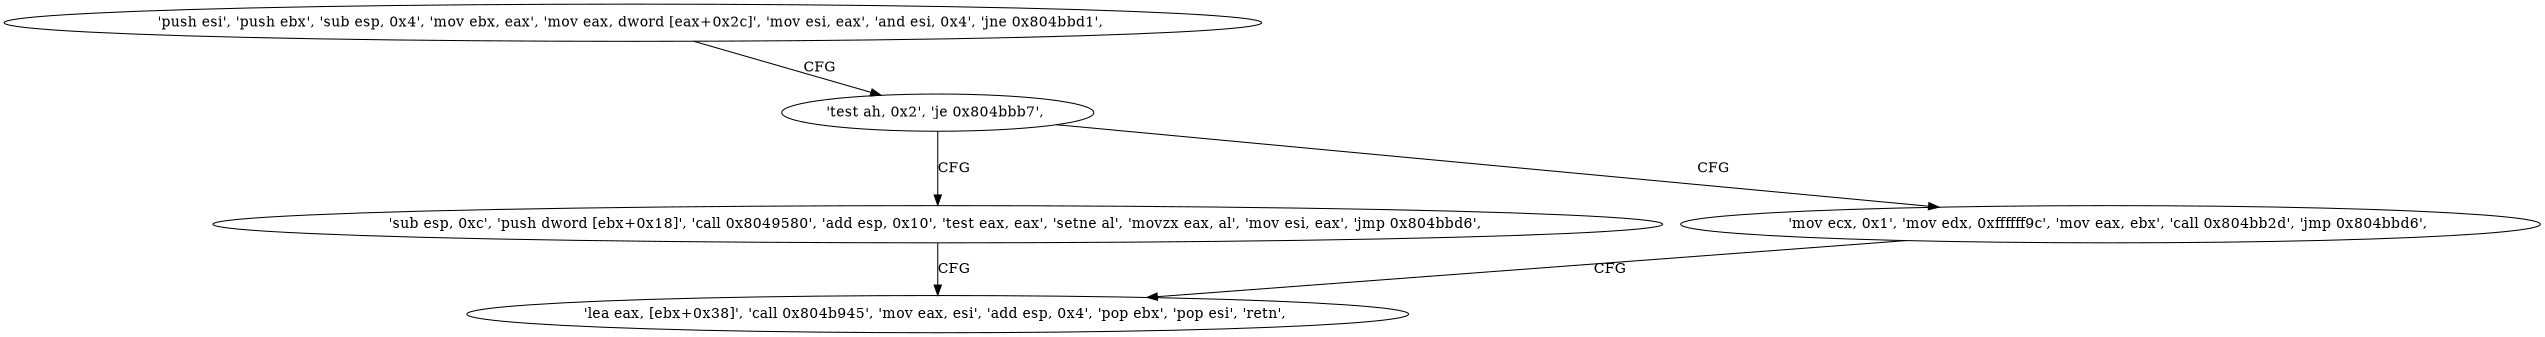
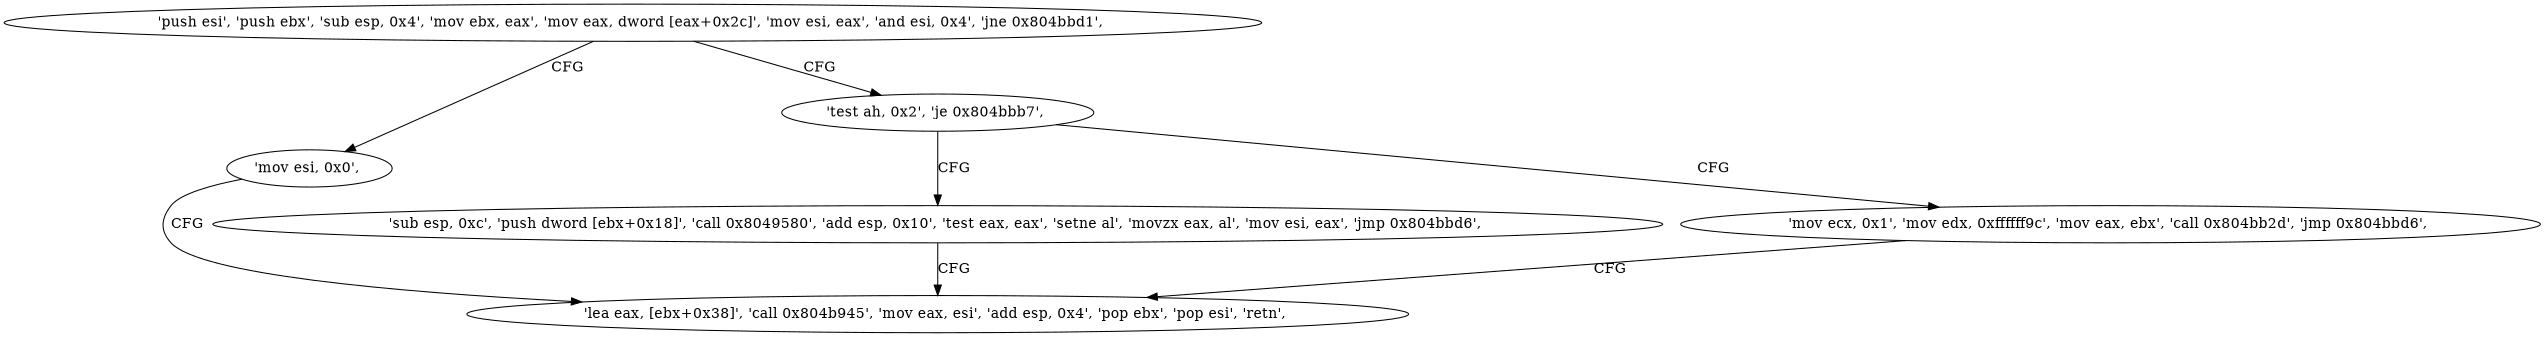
none -> (309, 168)
